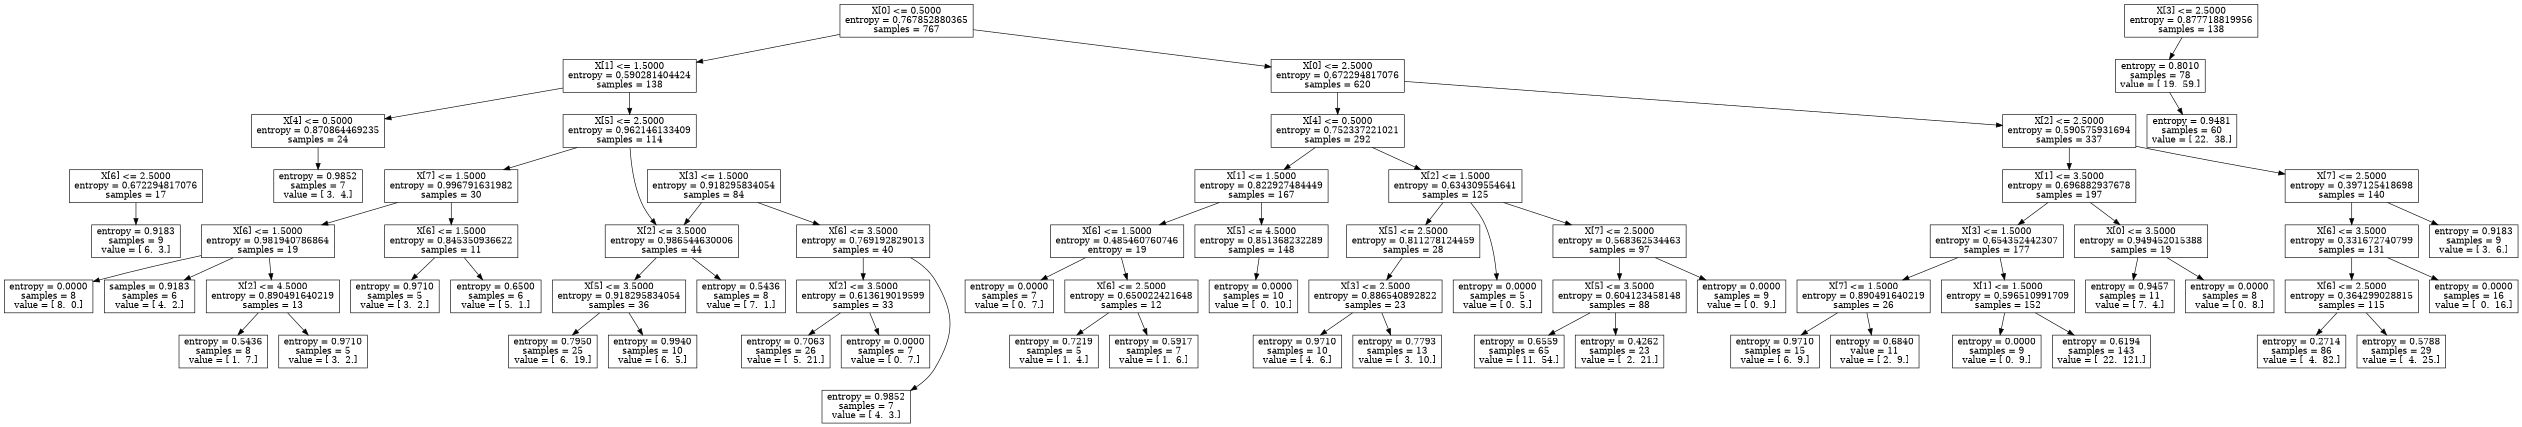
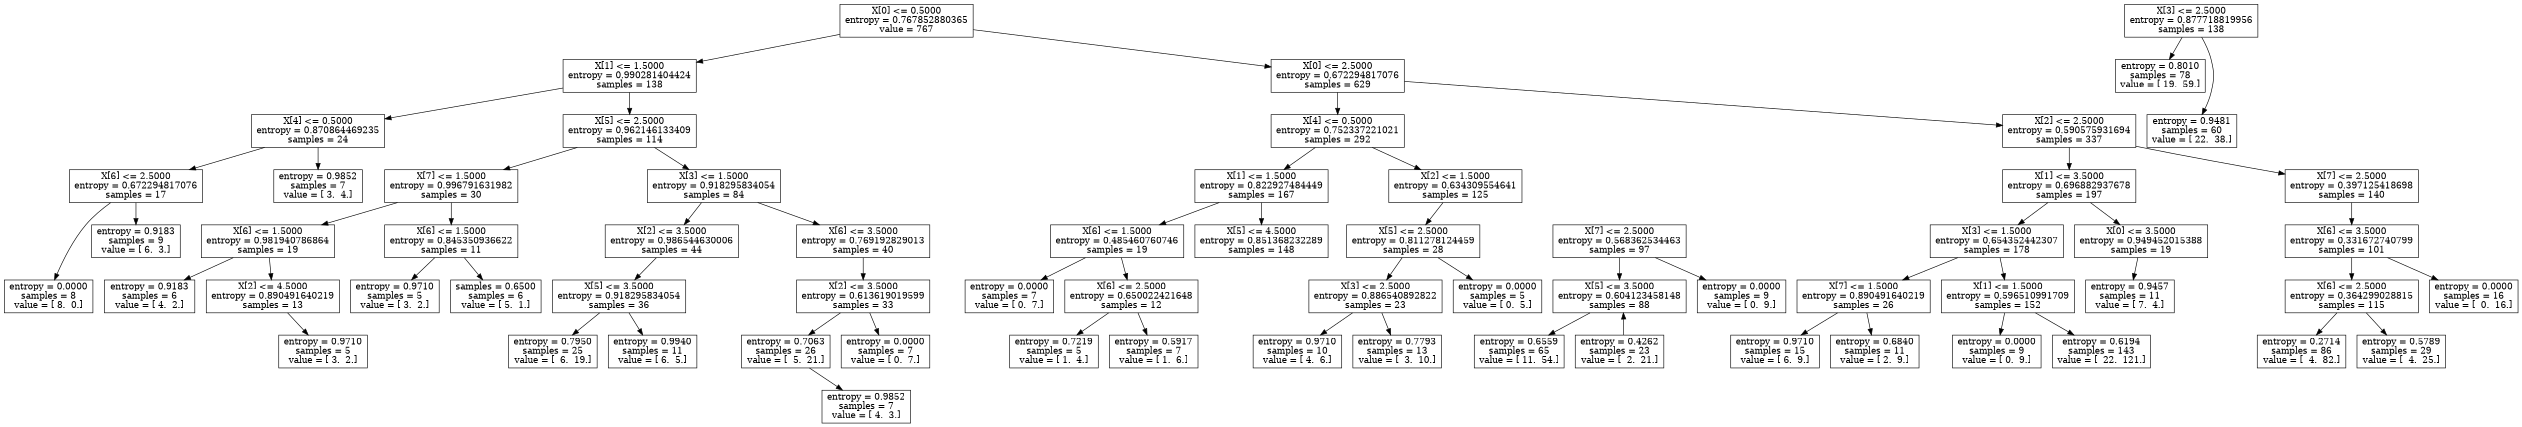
(907, 21) -> (907, 21)
(630, 76) -> (630, 76)
(1338, 76) -> (1338, 76)
(2175, 101) -> (2214, 73)
none -> (230, 158)
(636, 186) -> (669, 157)
(1534, 213) -> none
(1489, 236) -> (1453, 267)
(1117, 241) -> (1117, 241)
(1997, 241) -> (1997, 241)
(2352, 241) -> (2352, 241)
(2474, 241) -> none
(150, 267) -> (79, 234)
(150, 296) -> (150, 296)
(496, 296) -> (496, 296)
(741, 296) -> none
(1253, 296) -> none
(2230, 296) -> none
(950, 321) -> (823, 377)
(1615, 321) -> (1624, 327)
(223, 352) -> none
(653, 352) -> (653, 352)
(1875, 352) -> (1875, 352)
(2401, 352) -> (2401, 352)
